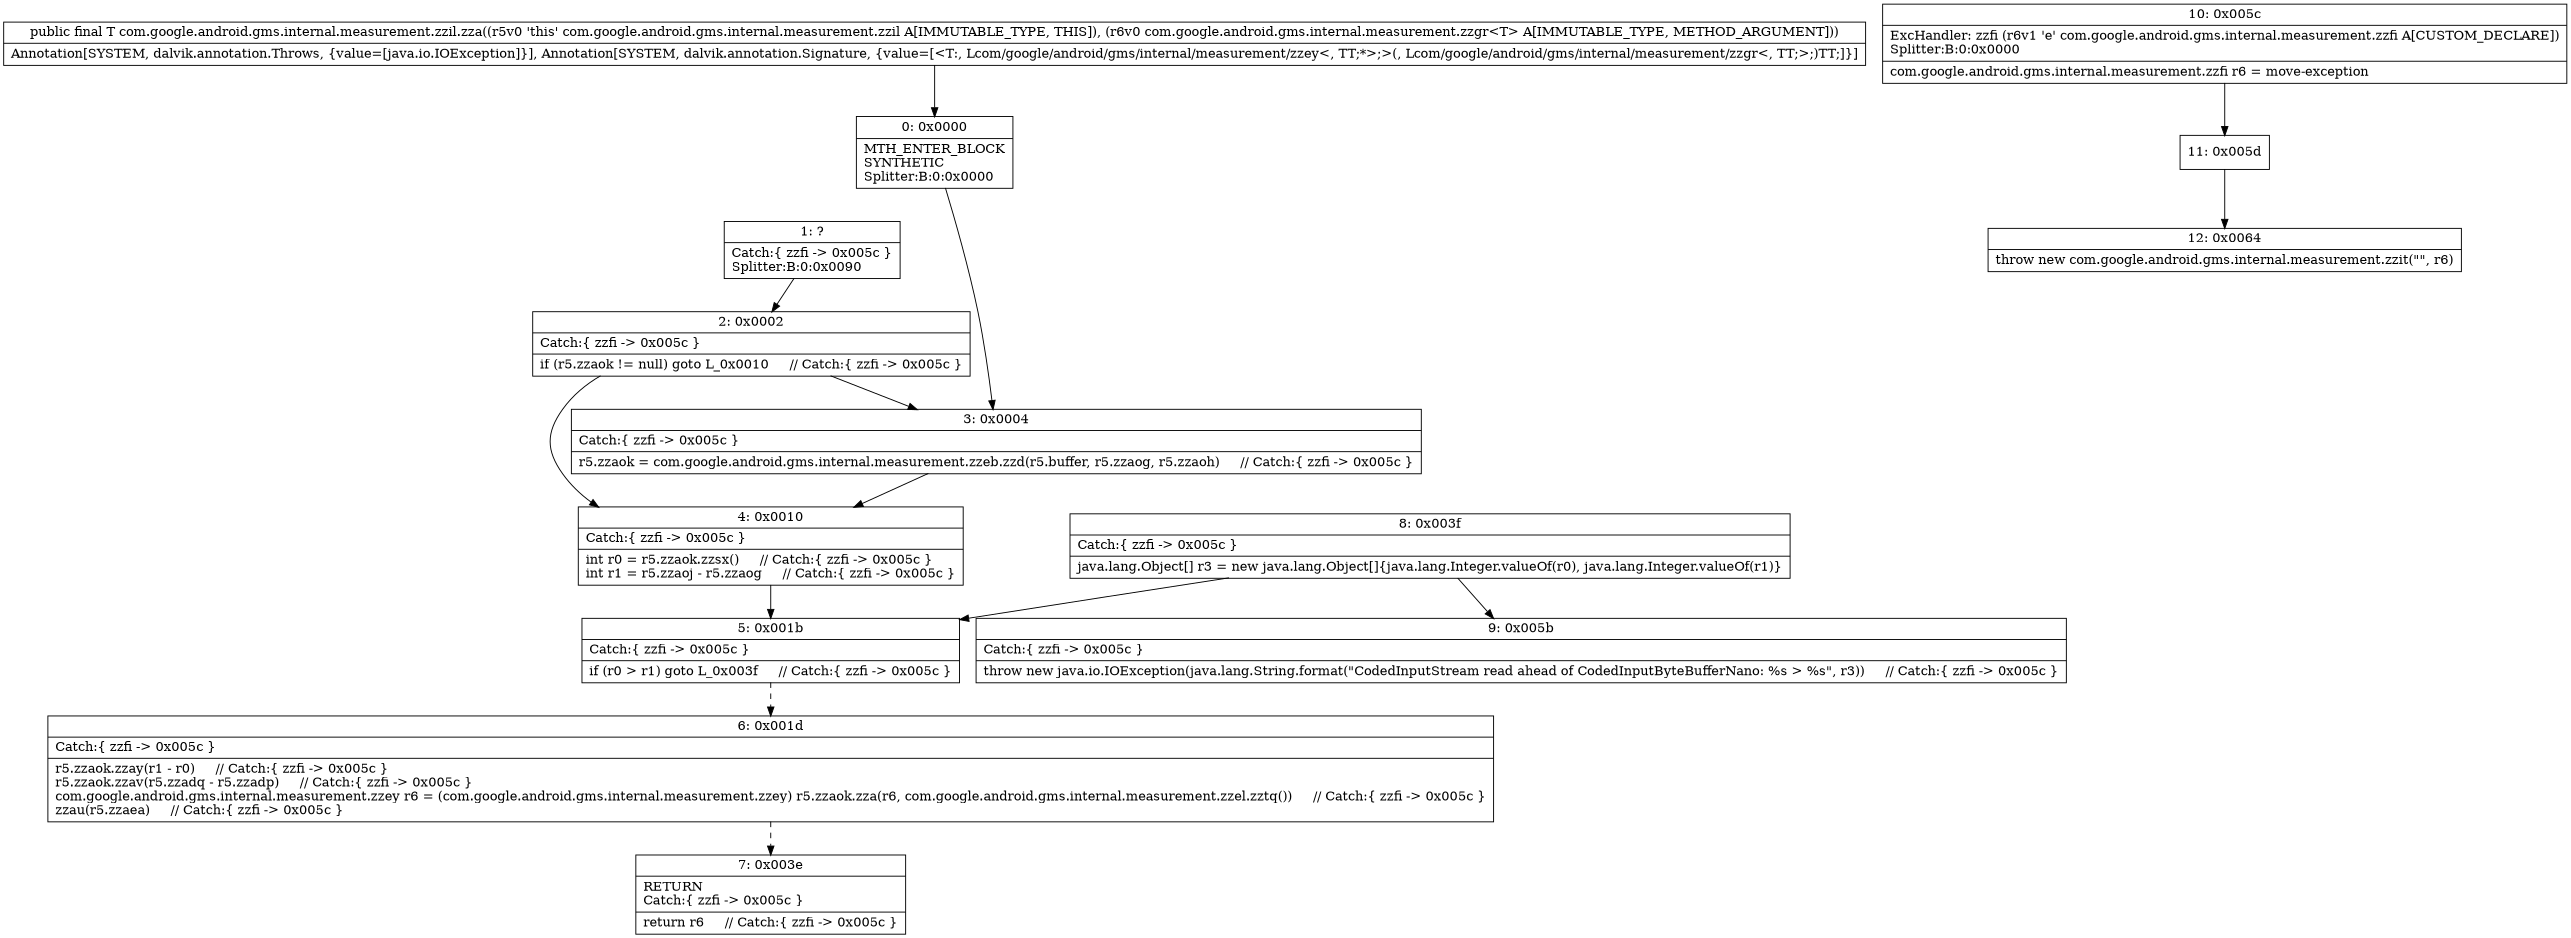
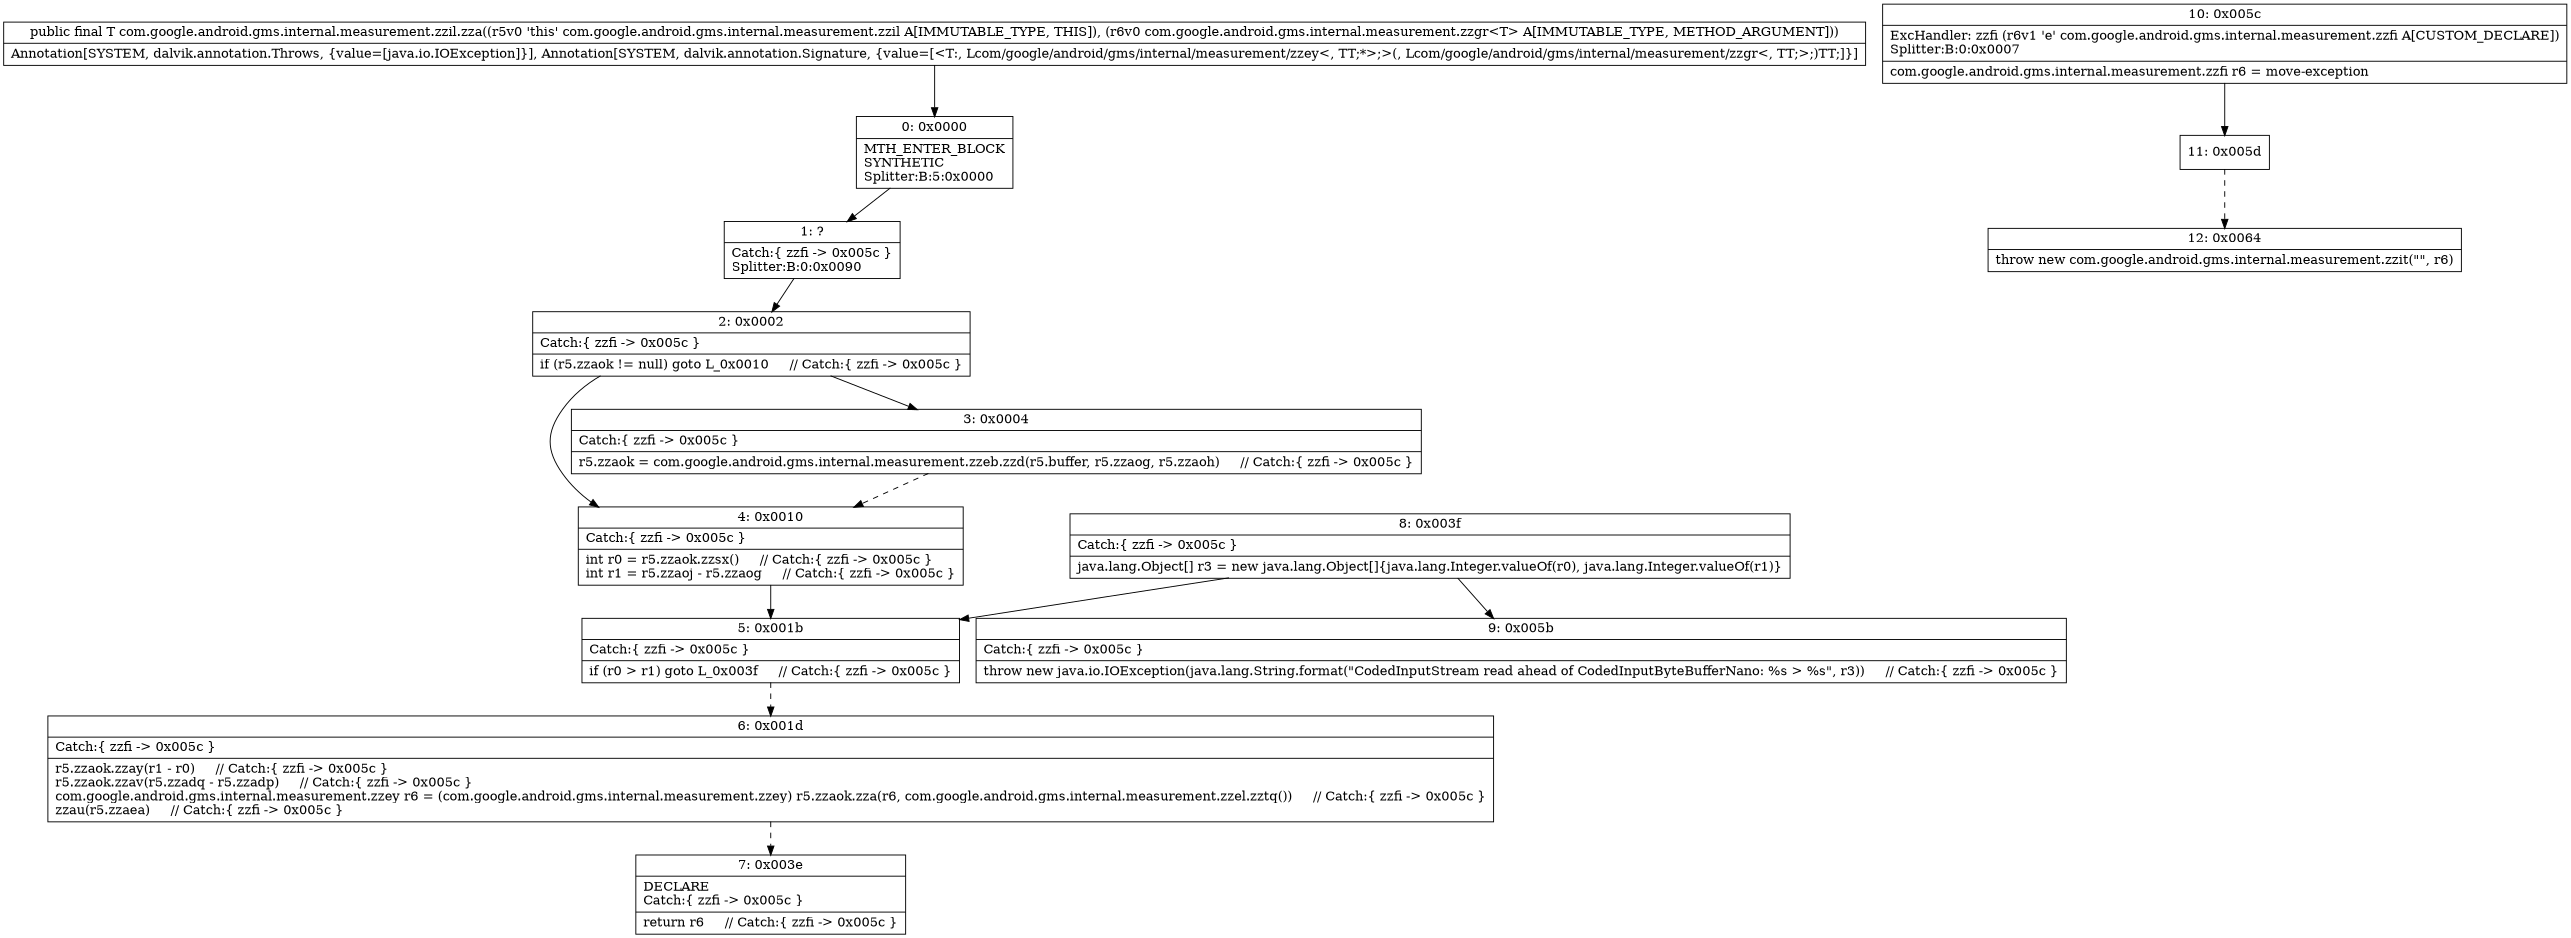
(1955, 50) -> (1955, 50)
(929, 177) -> (929, 177)
(2225, 194) -> (2225, 194)
(974, 293) -> (872, 202)
(895, 488) -> (895, 488)
(673, 887) -> (677, 887)
